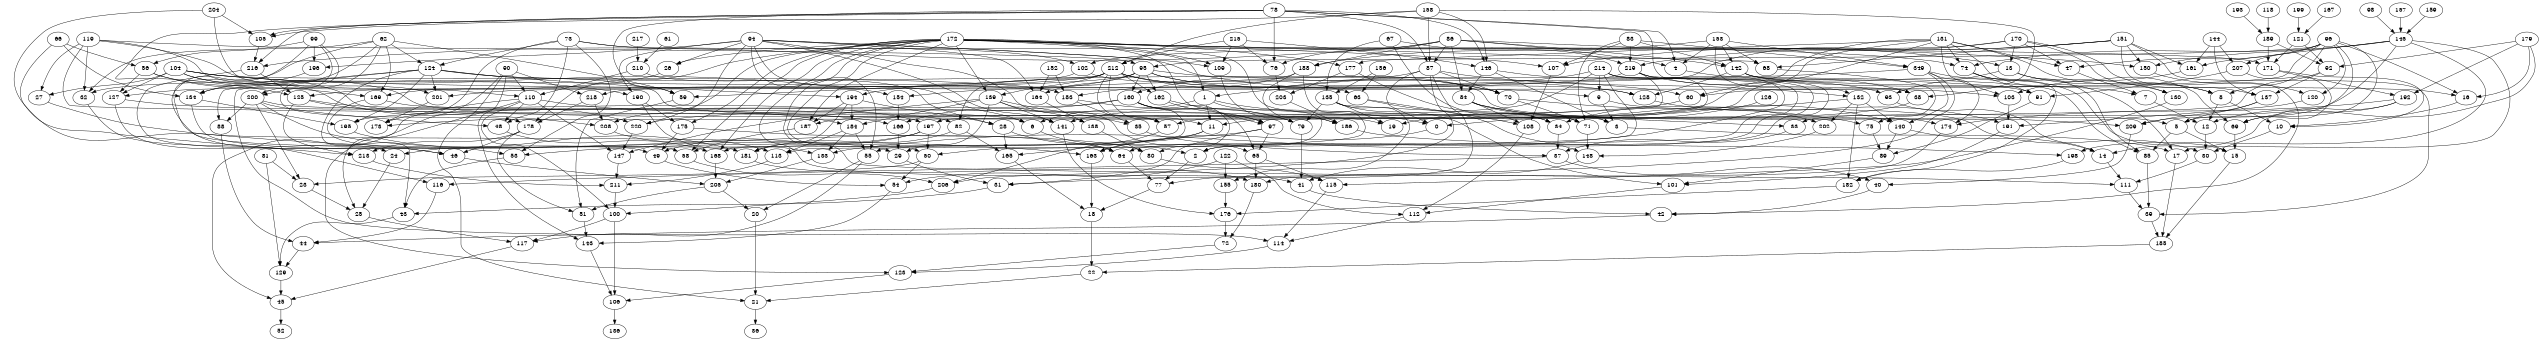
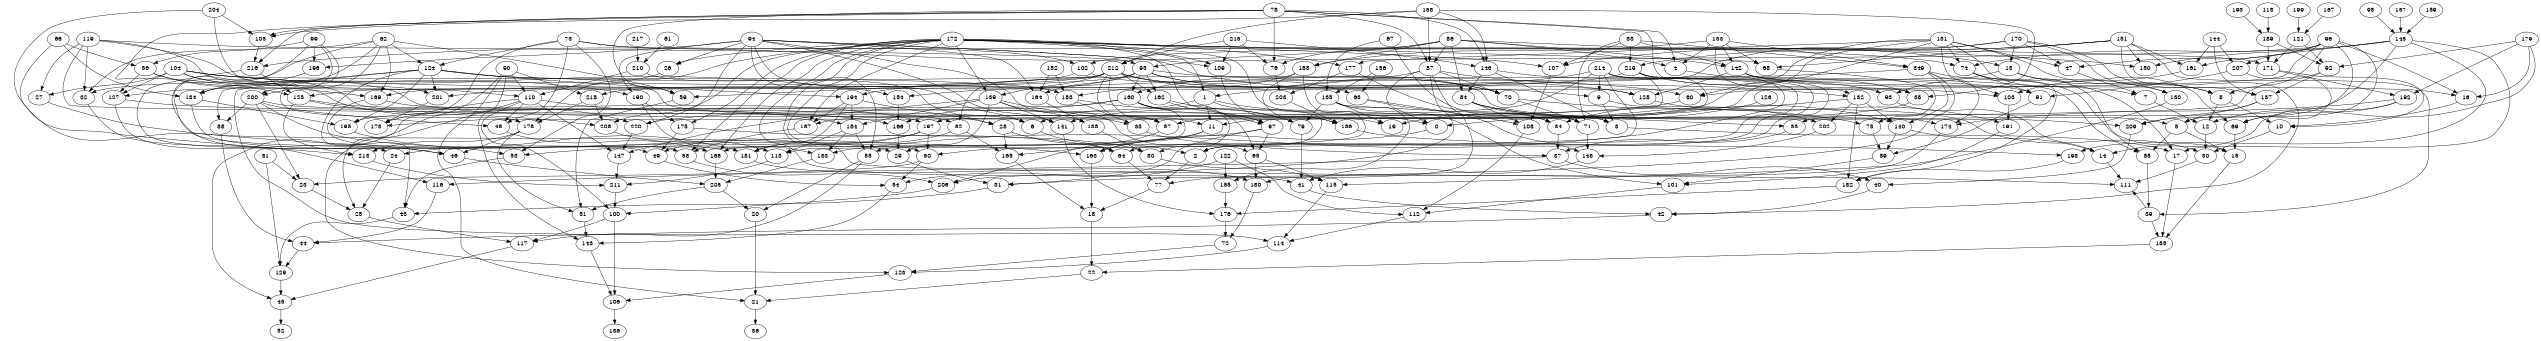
(1510, 50) -> none
(2313, 98) -> none
(2134, 199) -> (2141, 201)
